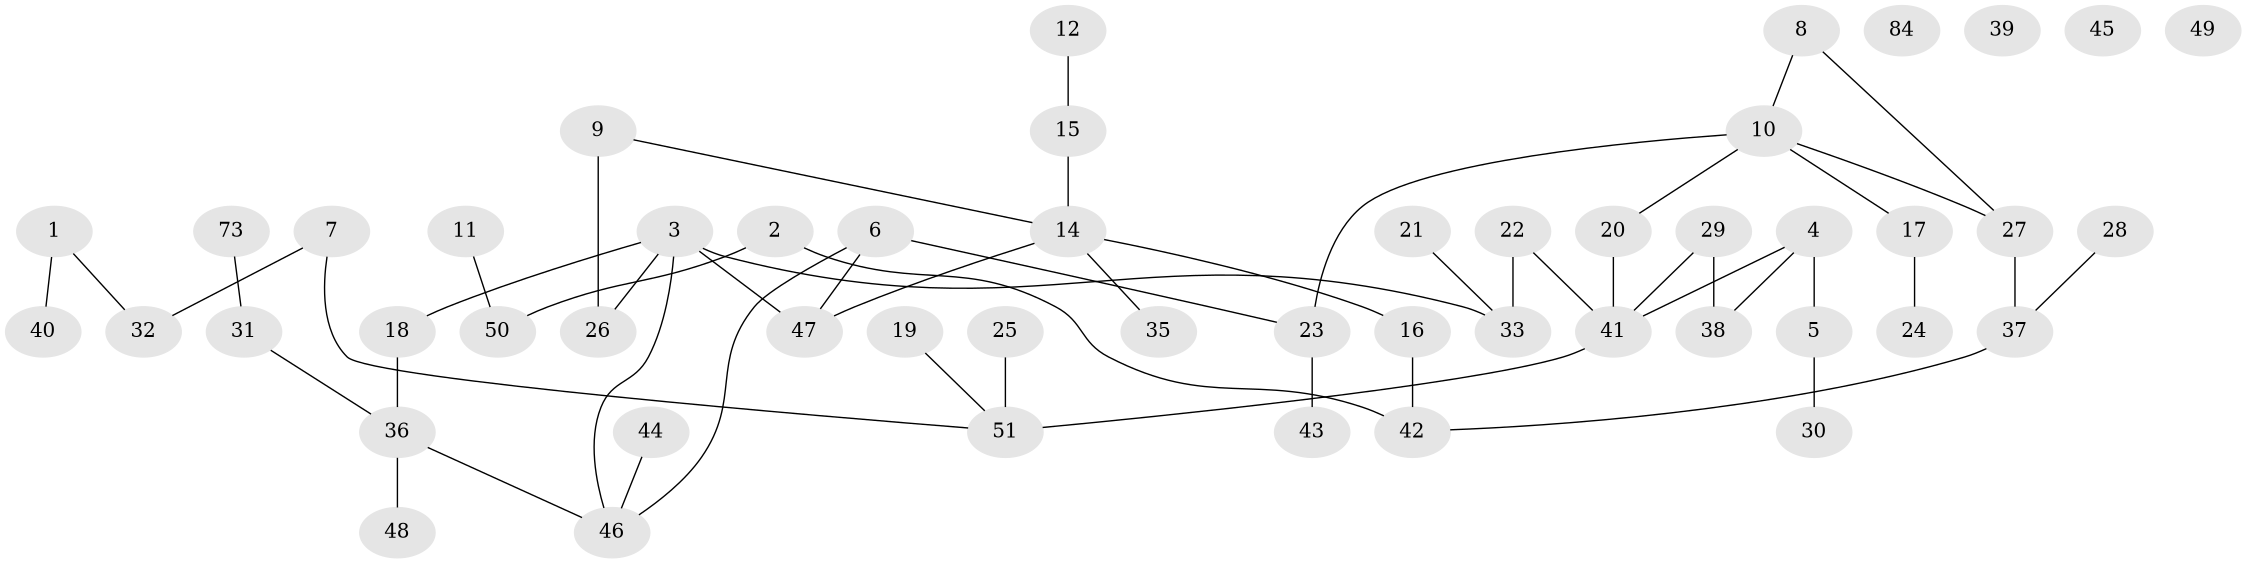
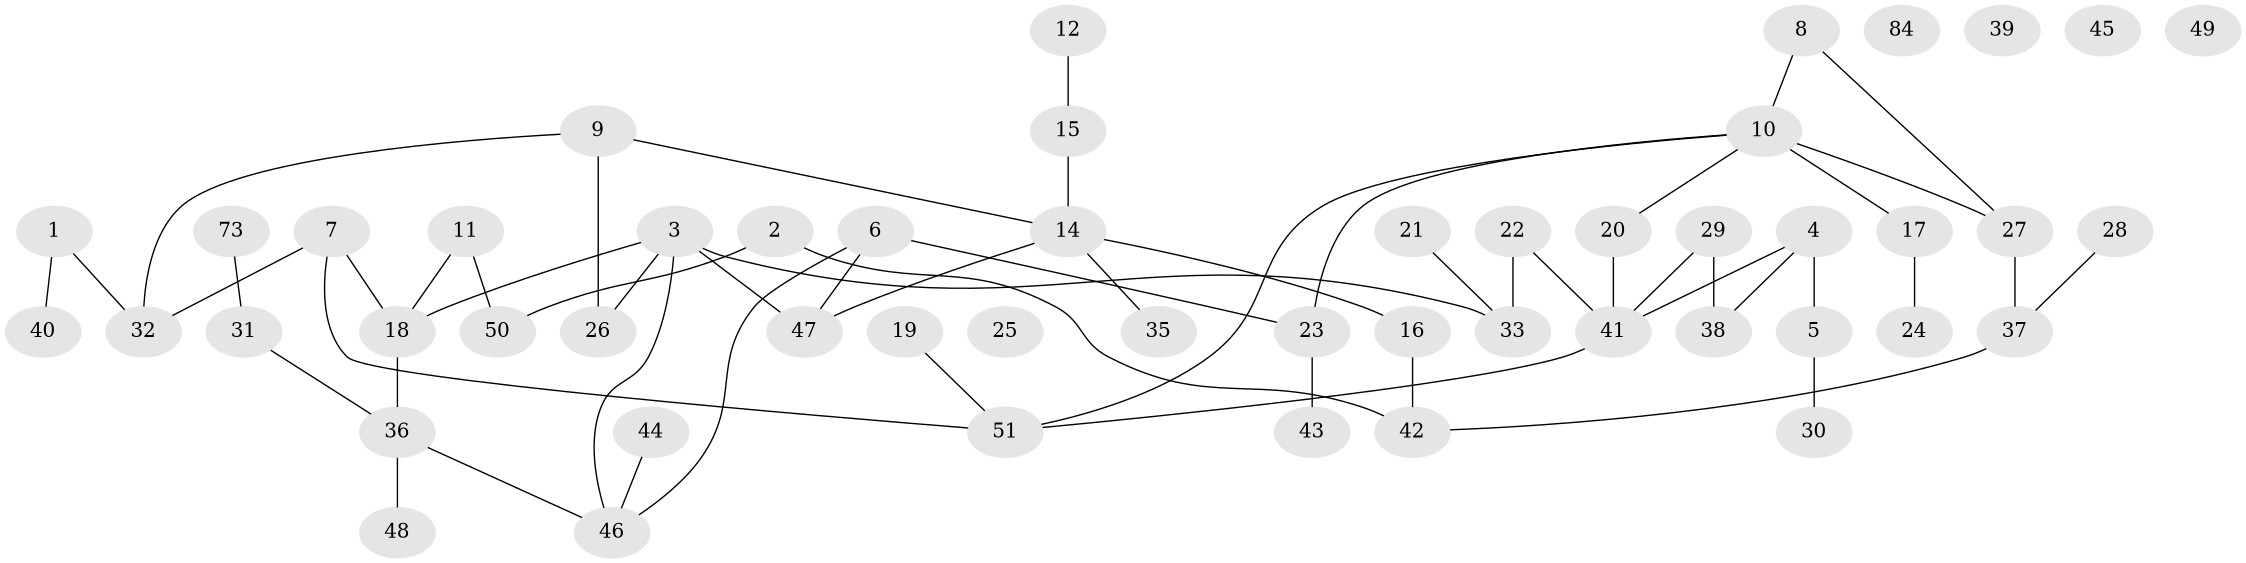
none -> (313, 161)
none -> (365, 282)
none -> (432, 282)
(1005, 382) -> (1340, 198)
